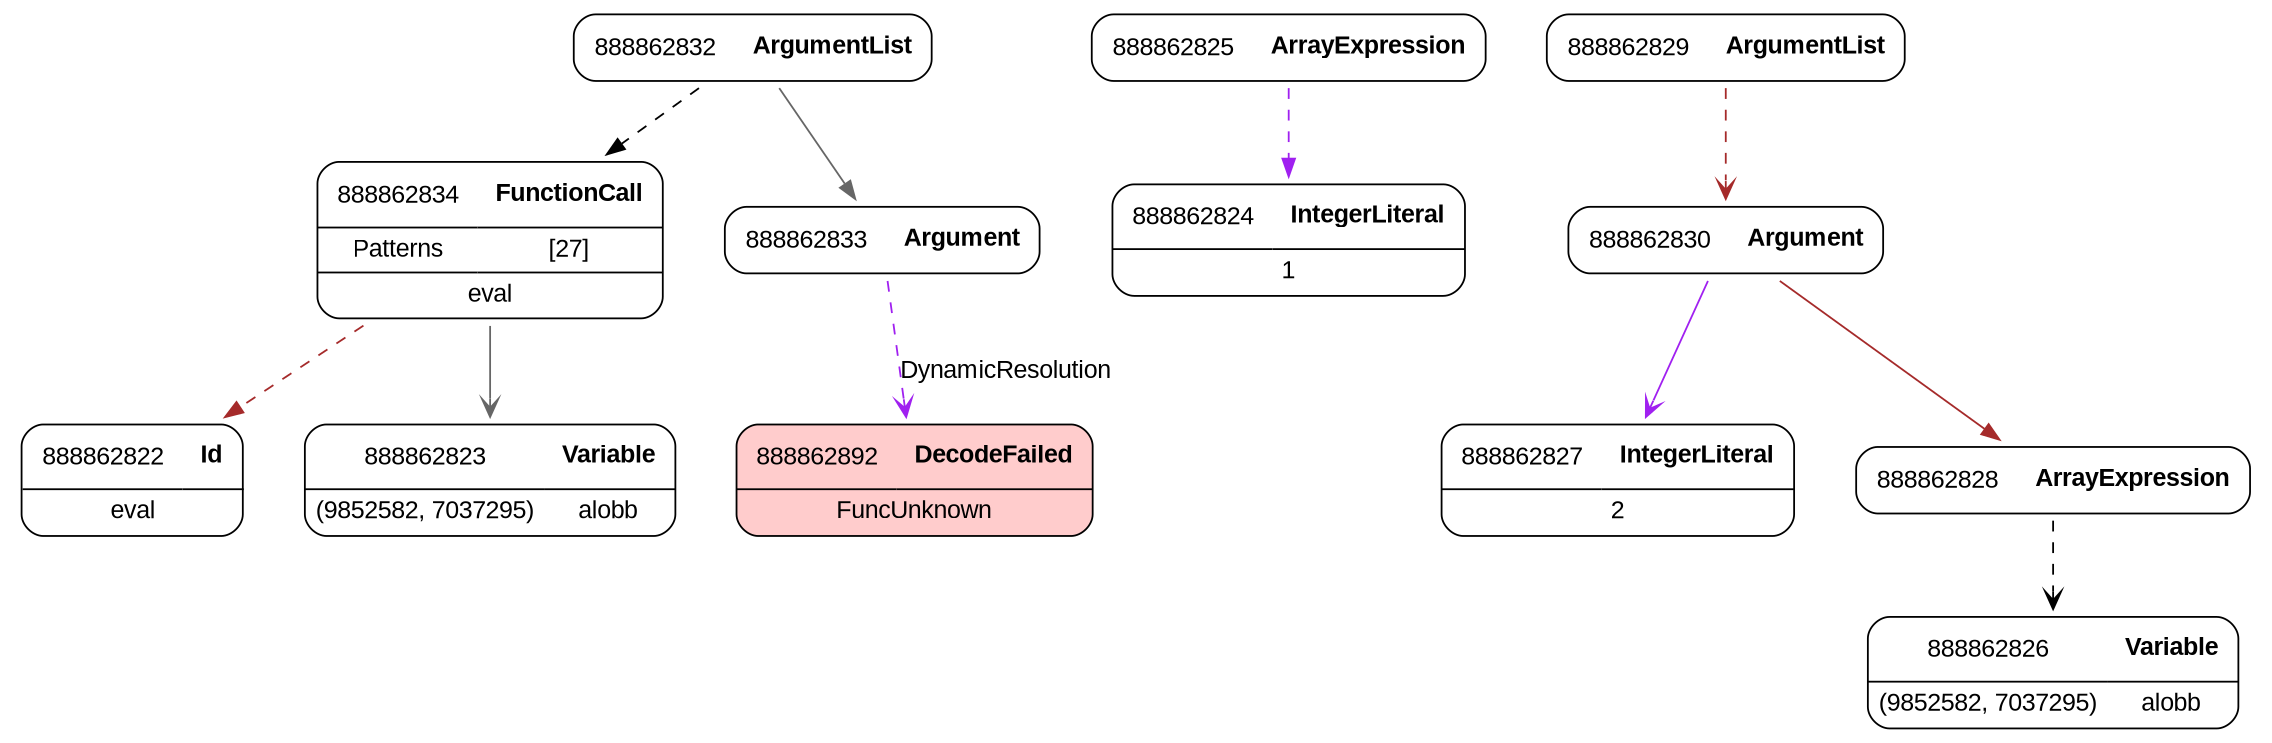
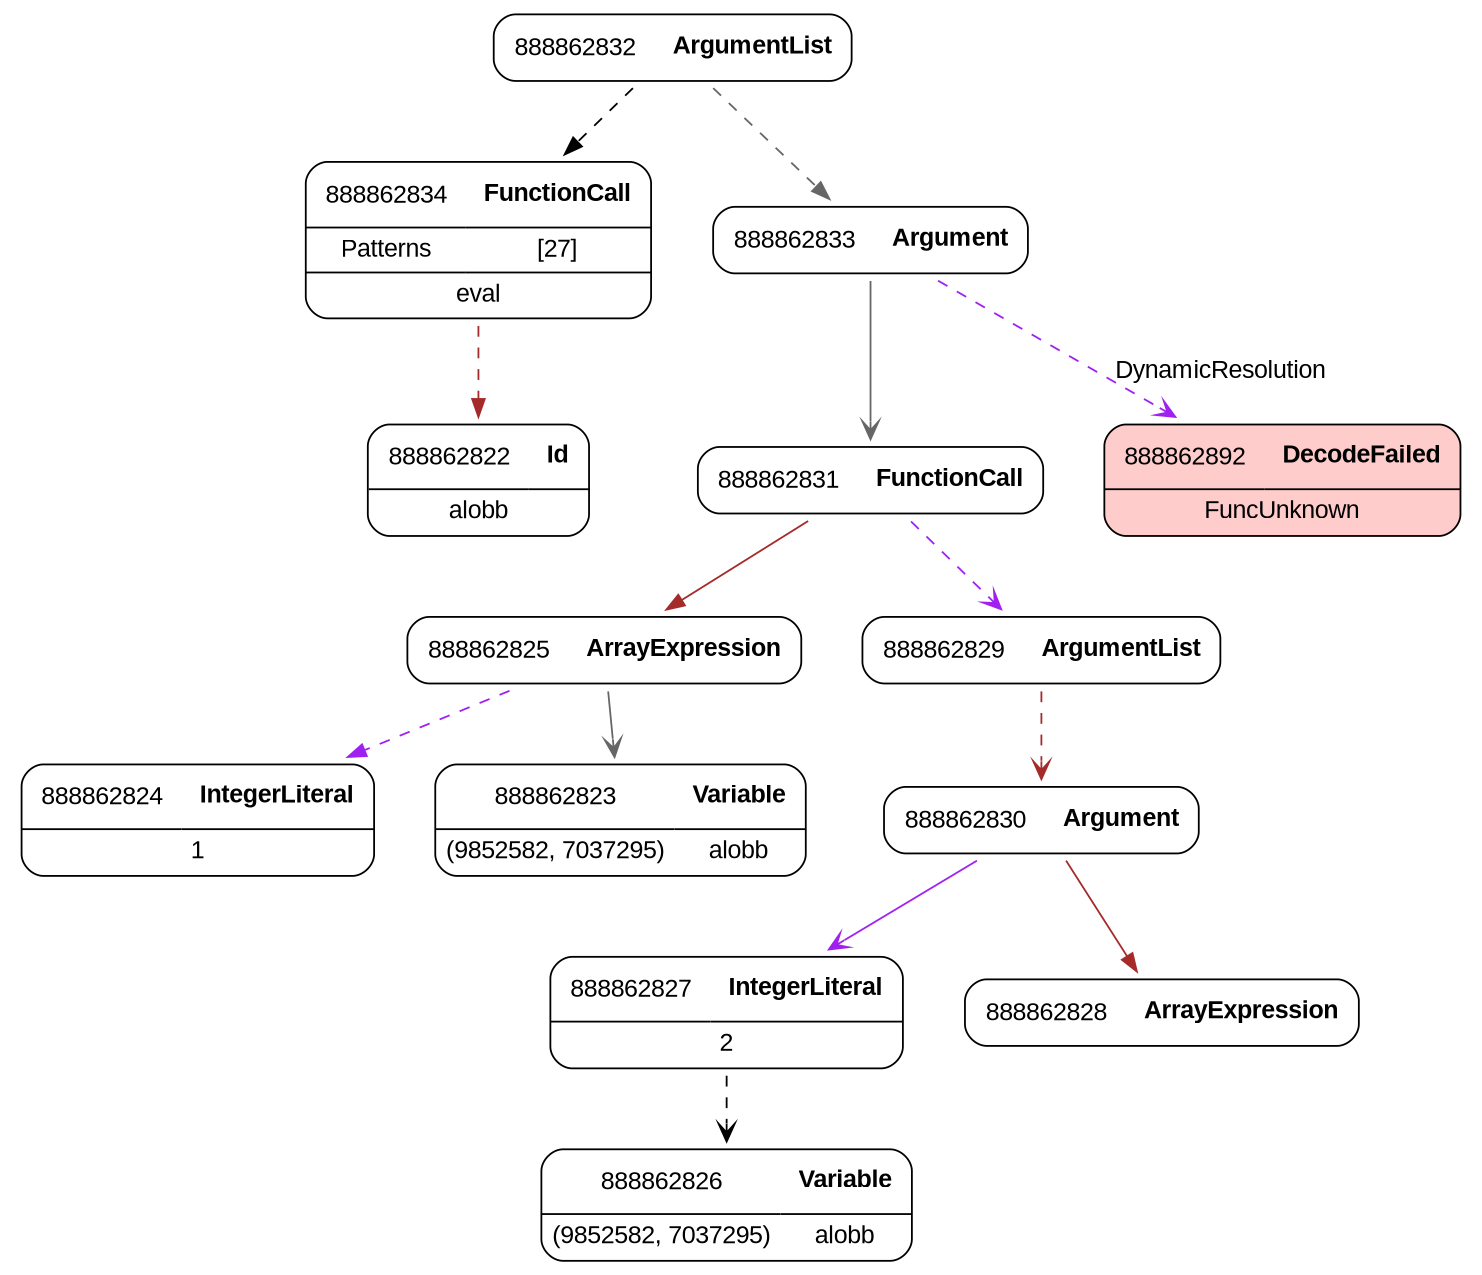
(812, 136) -> (765, 137)
(490, 362) -> (610, 715)
none -> (871, 480)
(133, 511) -> (479, 511)
(2053, 556) -> (727, 1100)
